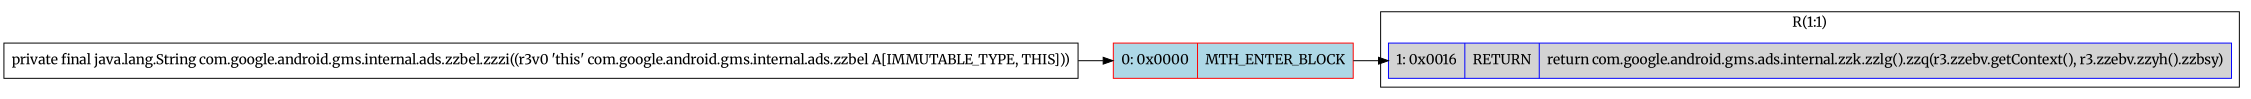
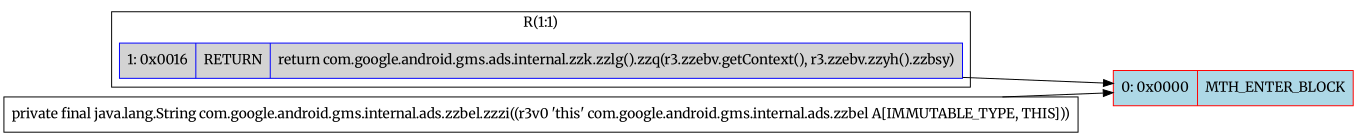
(1366, 61) -> (1033, 80)
